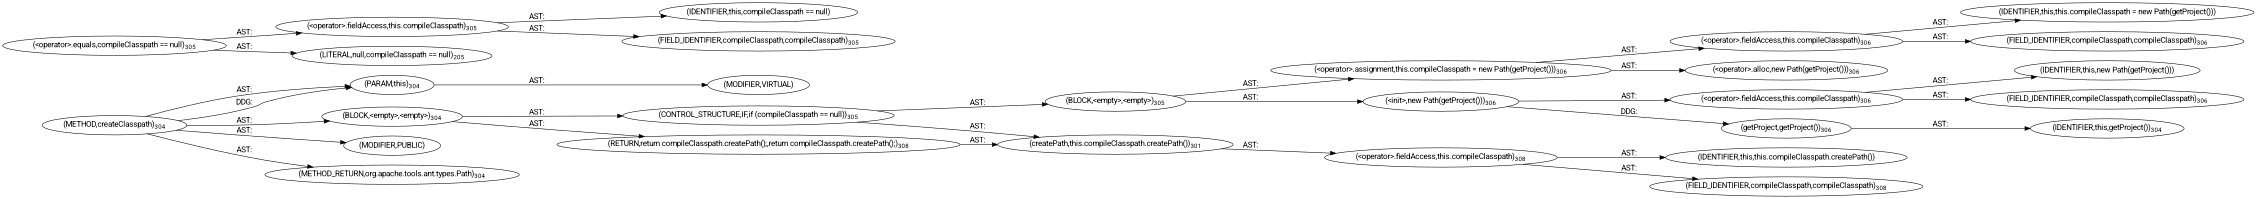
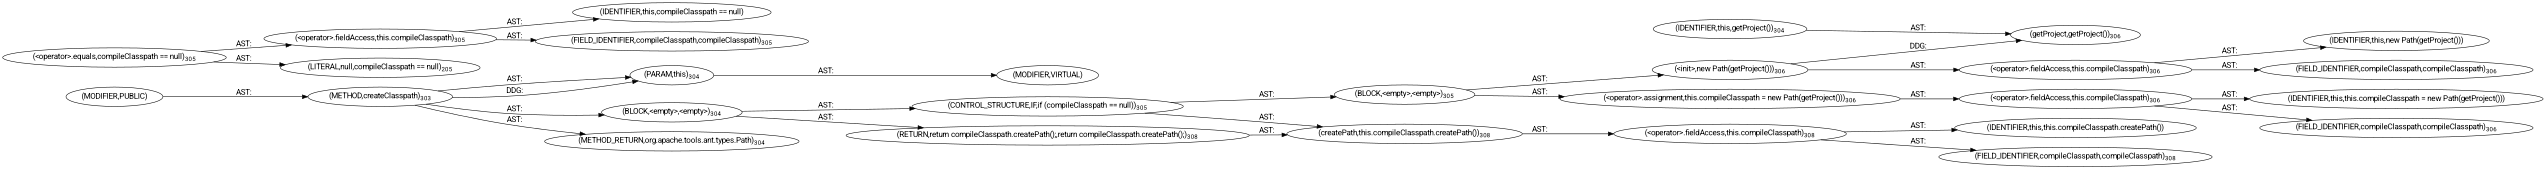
(1786, 70) -> none
(160, 124) -> (426, 96)
(1938, 128) -> (1906, 32)
(258, 137) -> (233, 97)
(1196, 144) -> (1485, 133)
